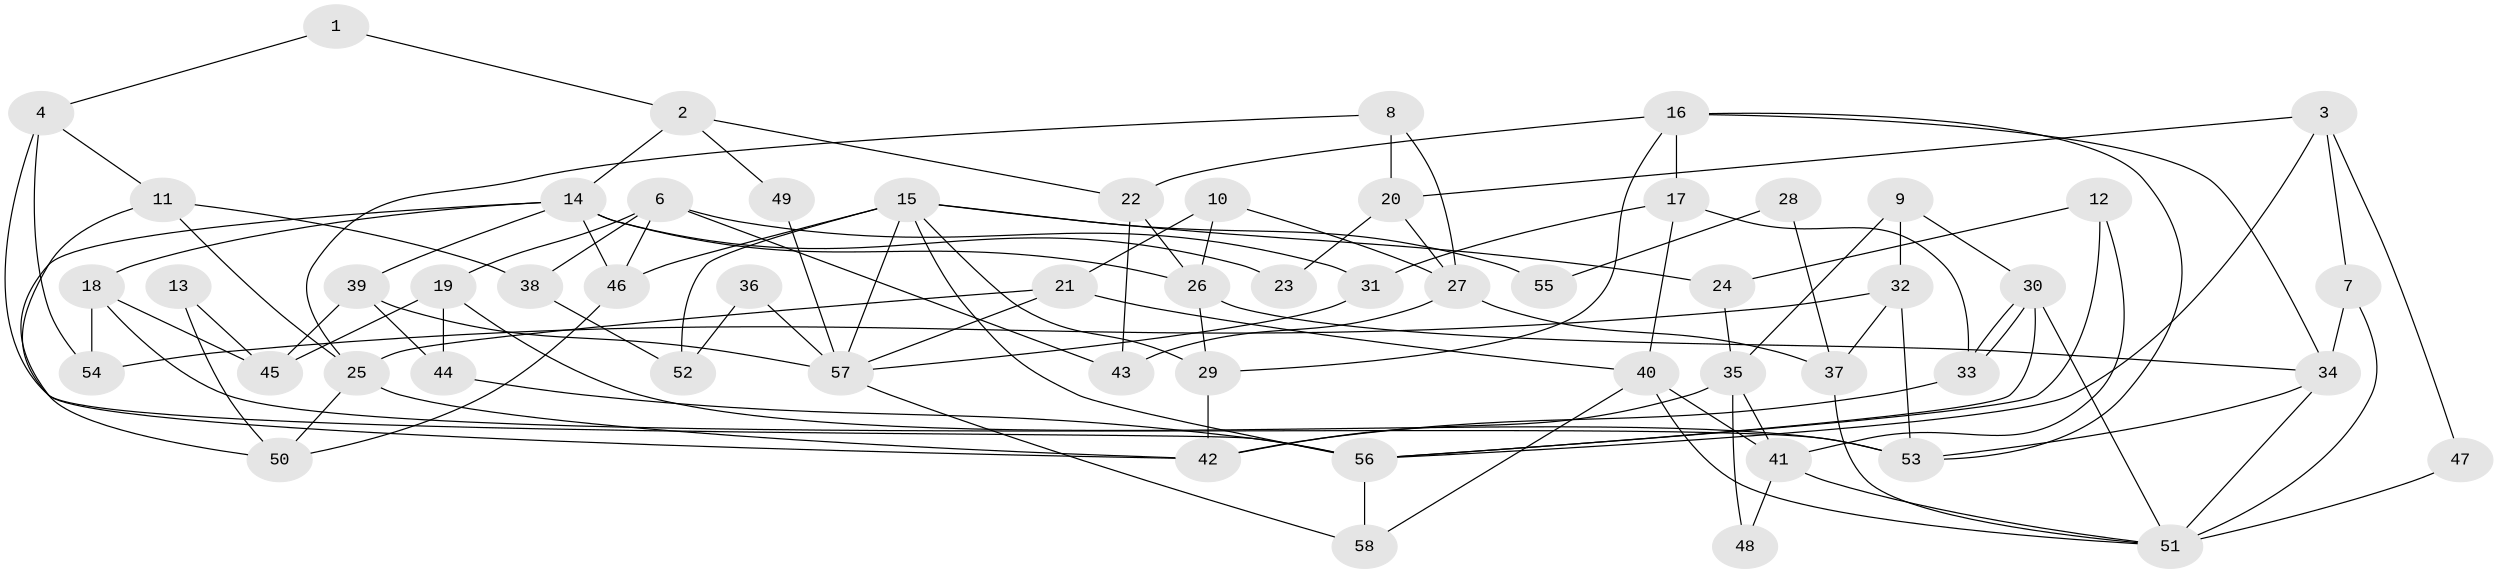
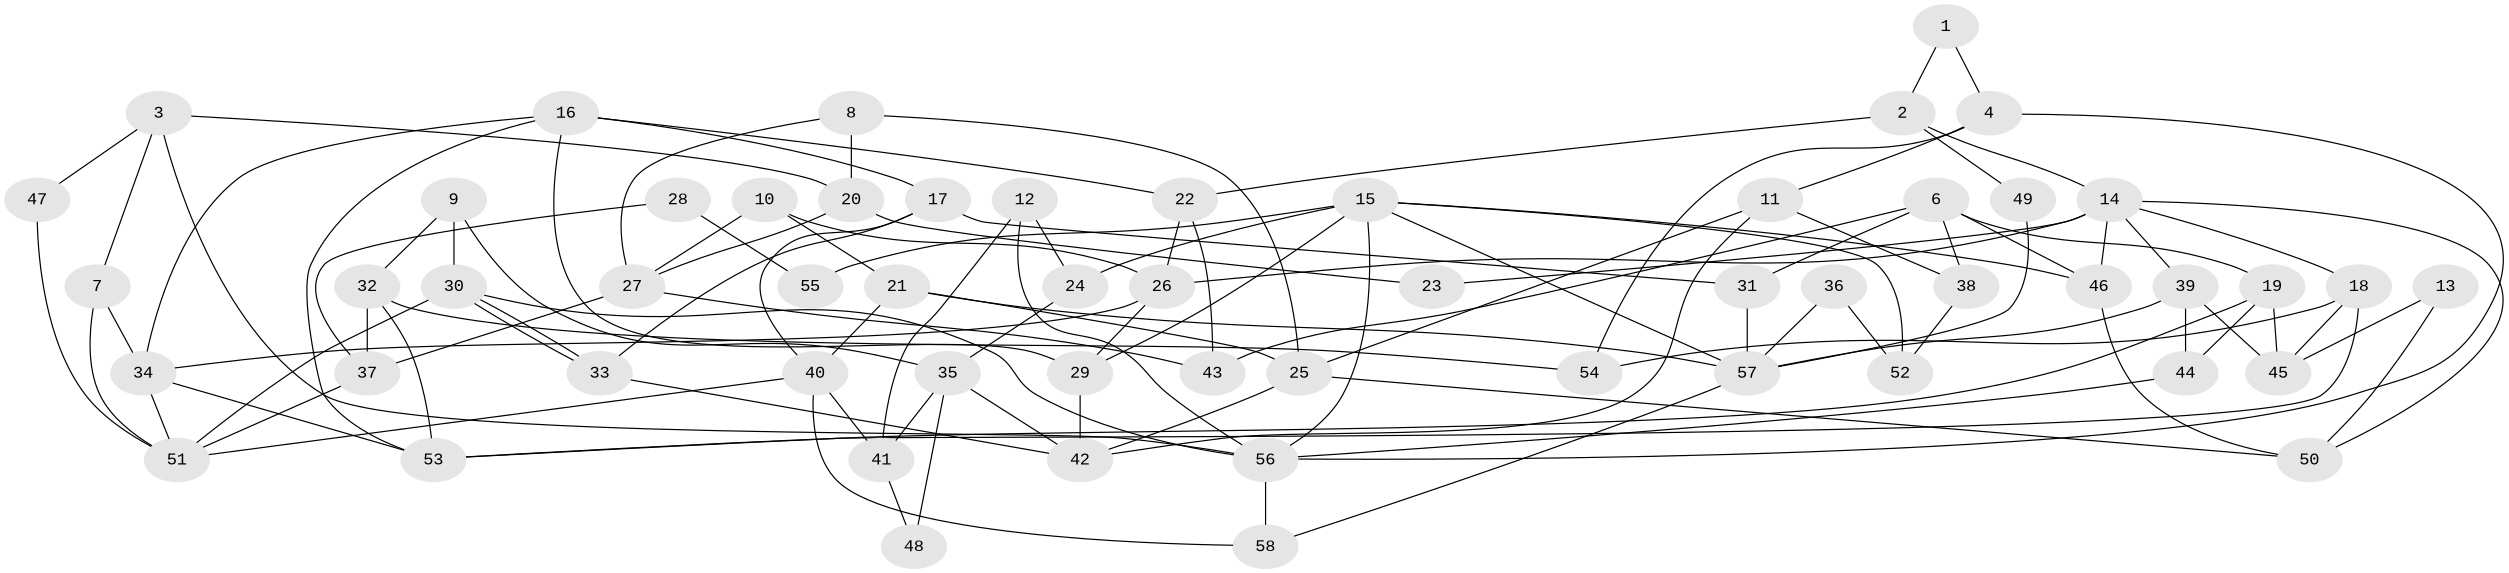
(1970, 515) -> none
